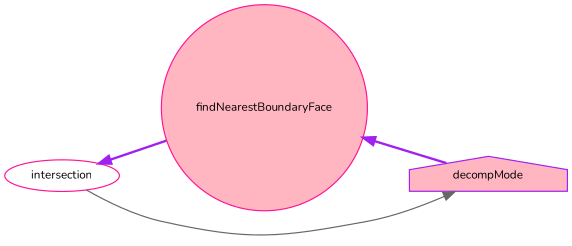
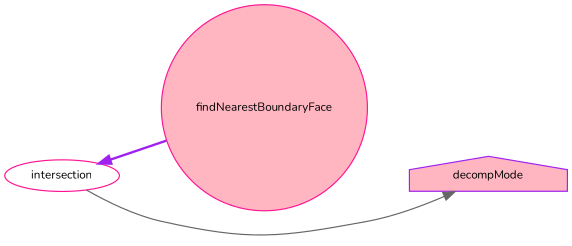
(410, 152) -> none
